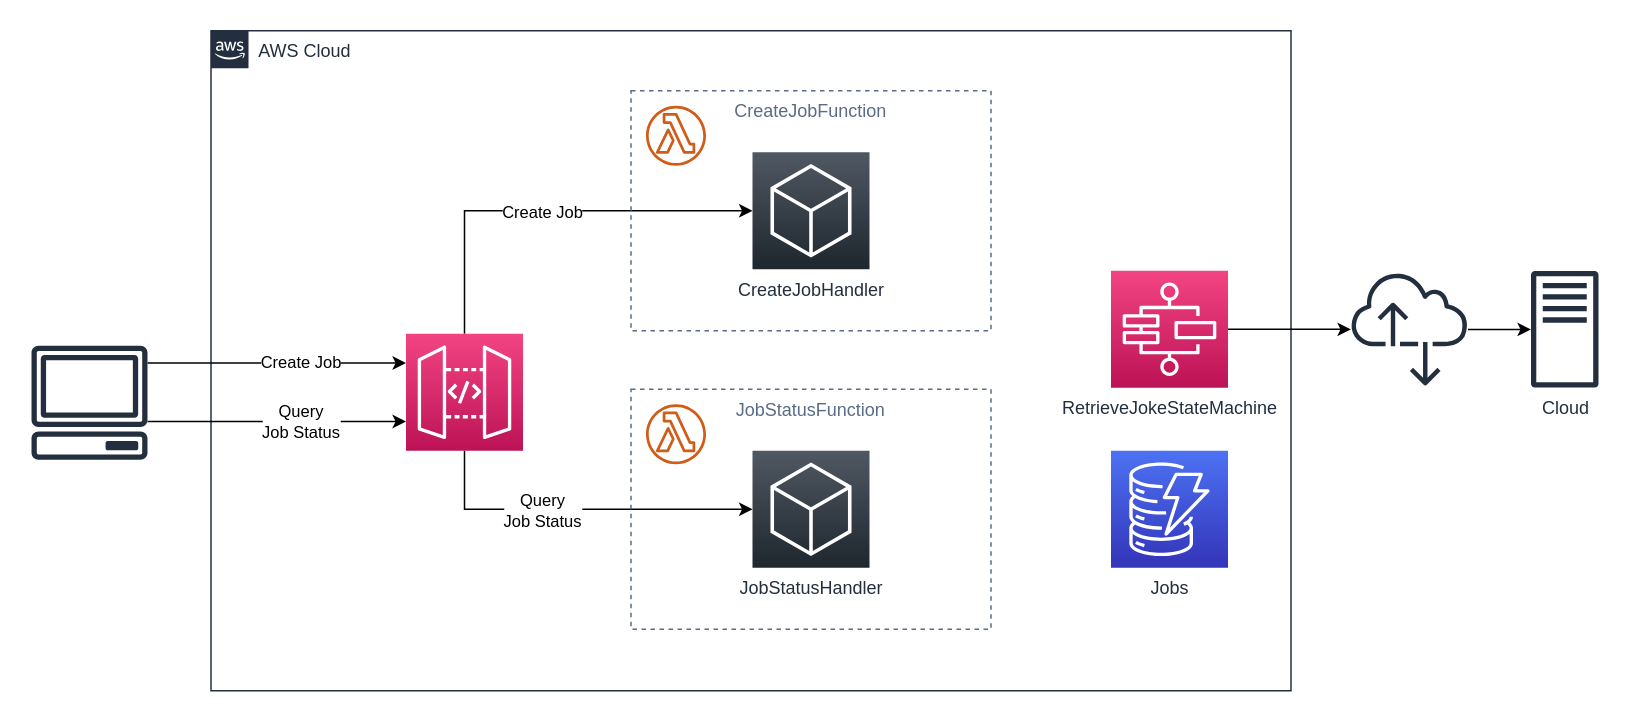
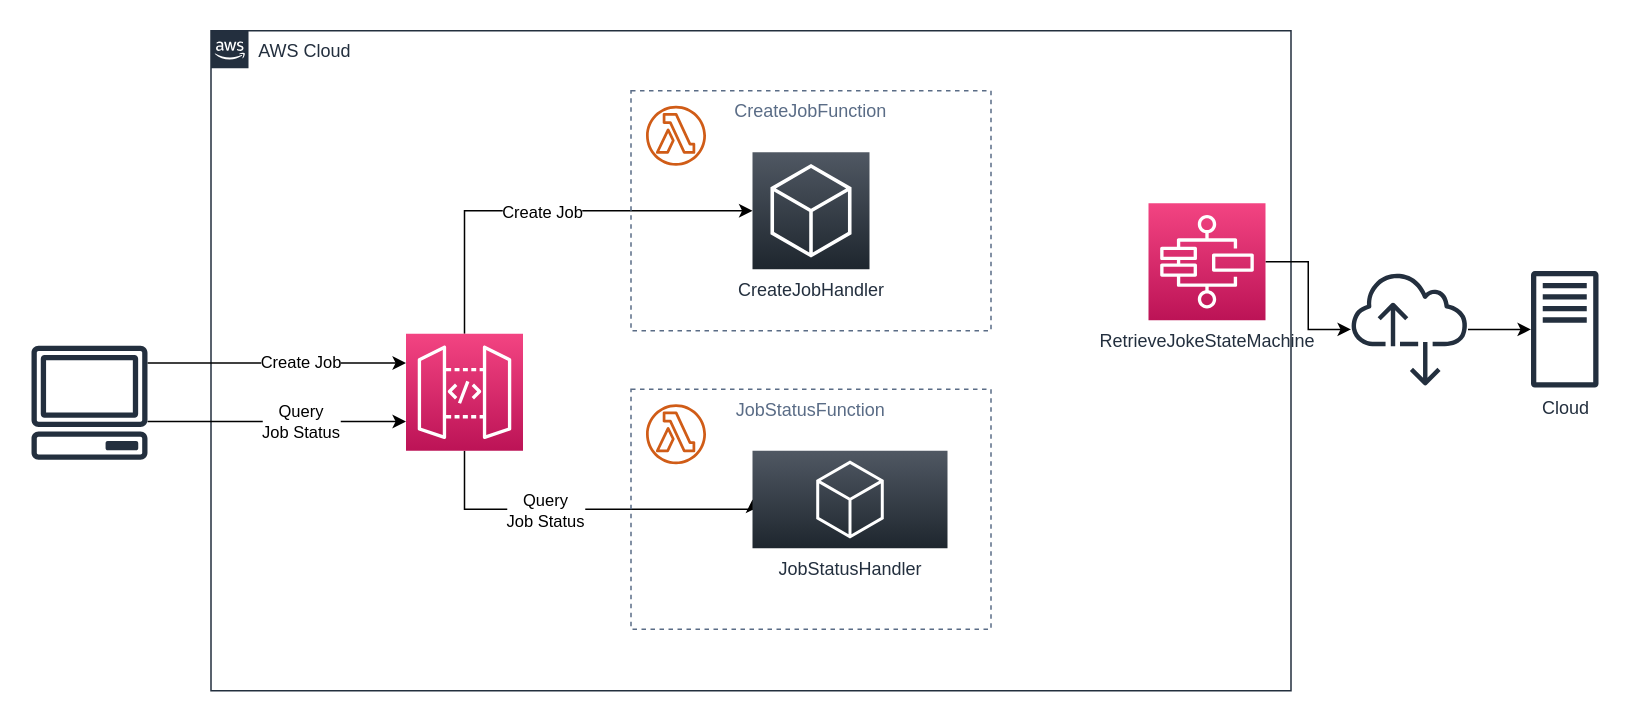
(1169, 329) -> (1207, 262)
(811, 509) -> (850, 500)
(1169, 509) -> none
